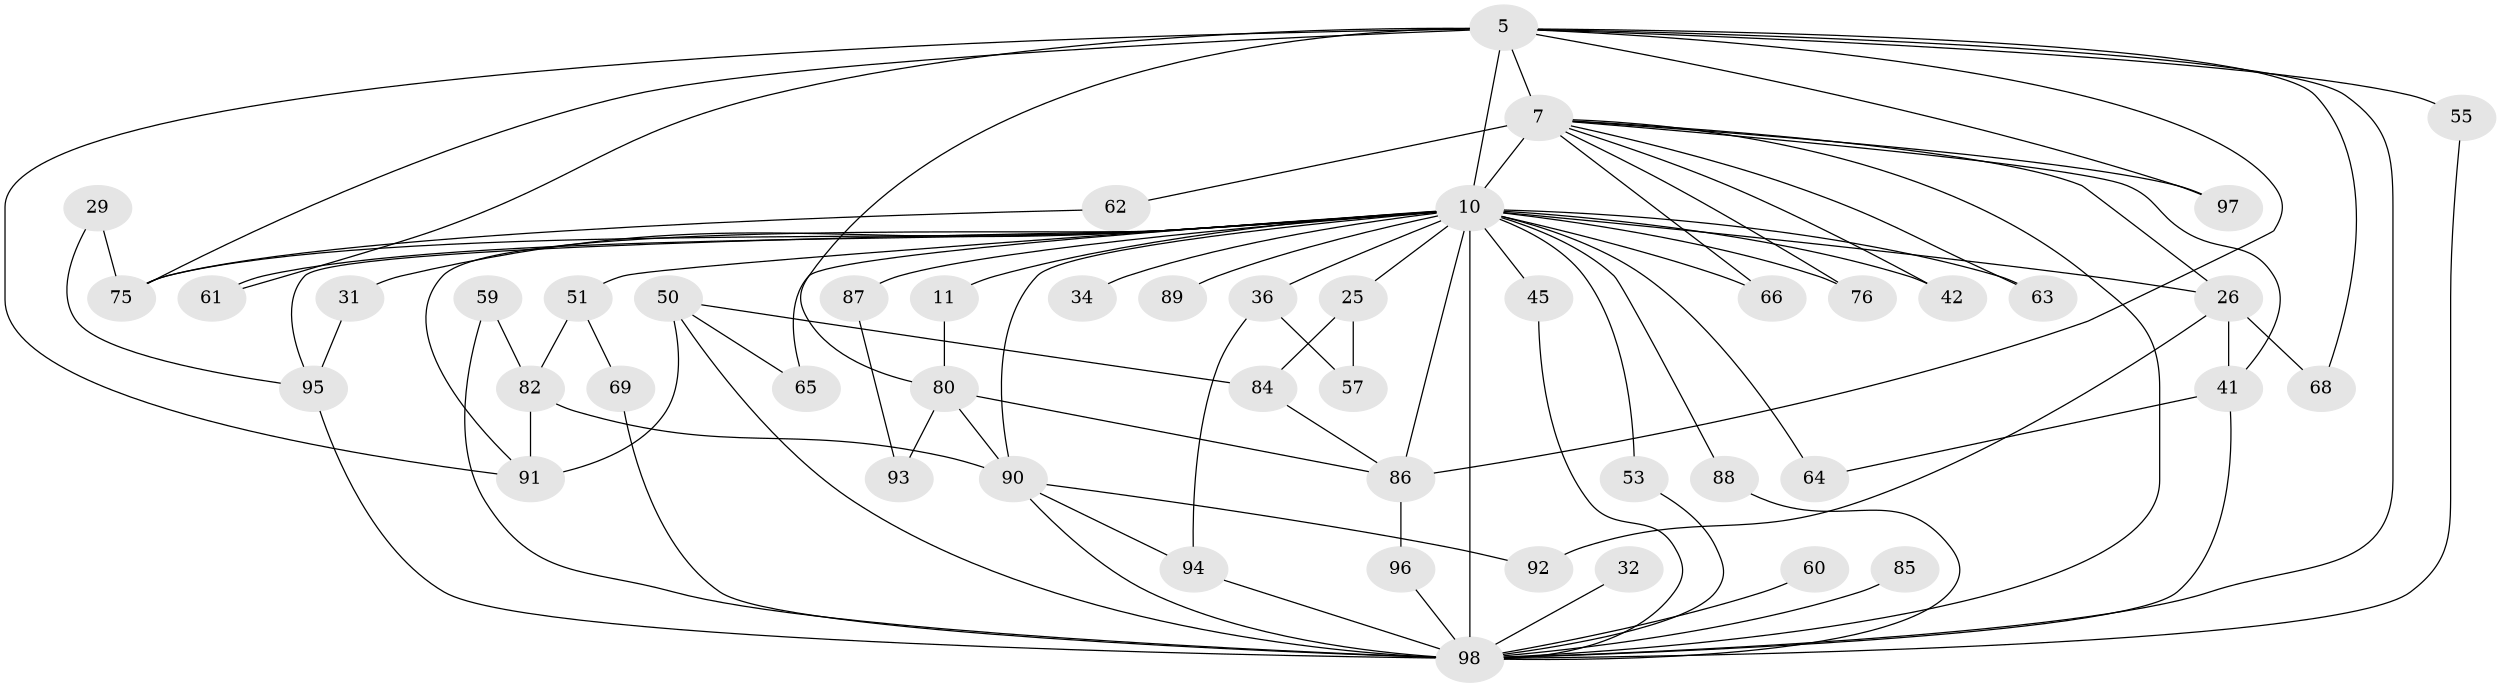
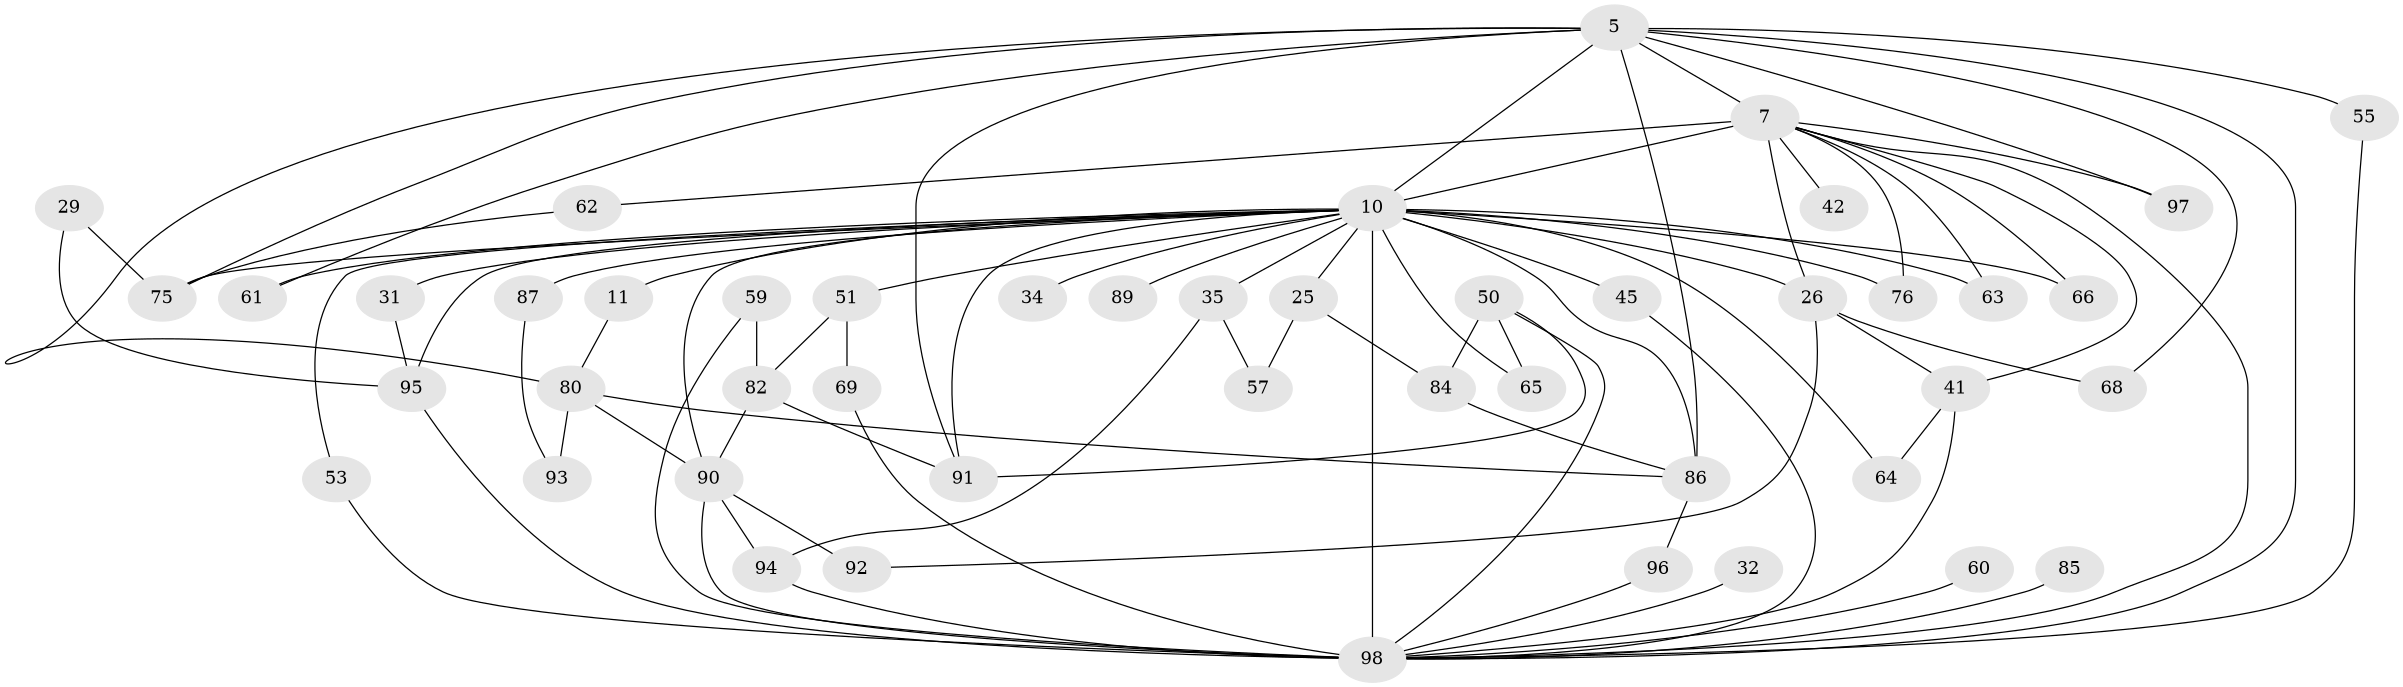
(1813, 252) -> none
(1263, 298) -> (1213, 298)
(1724, 479) -> none
